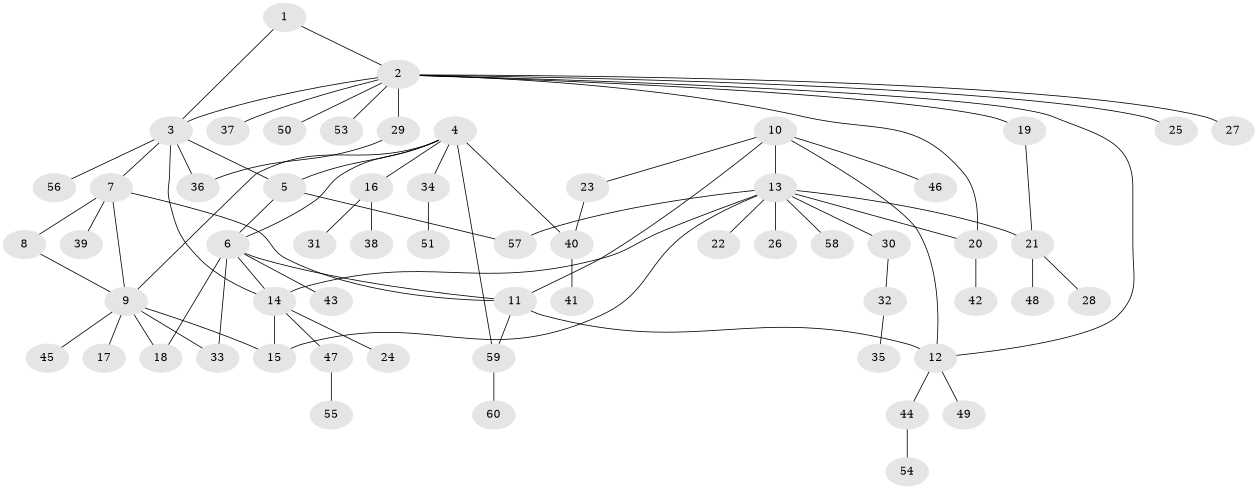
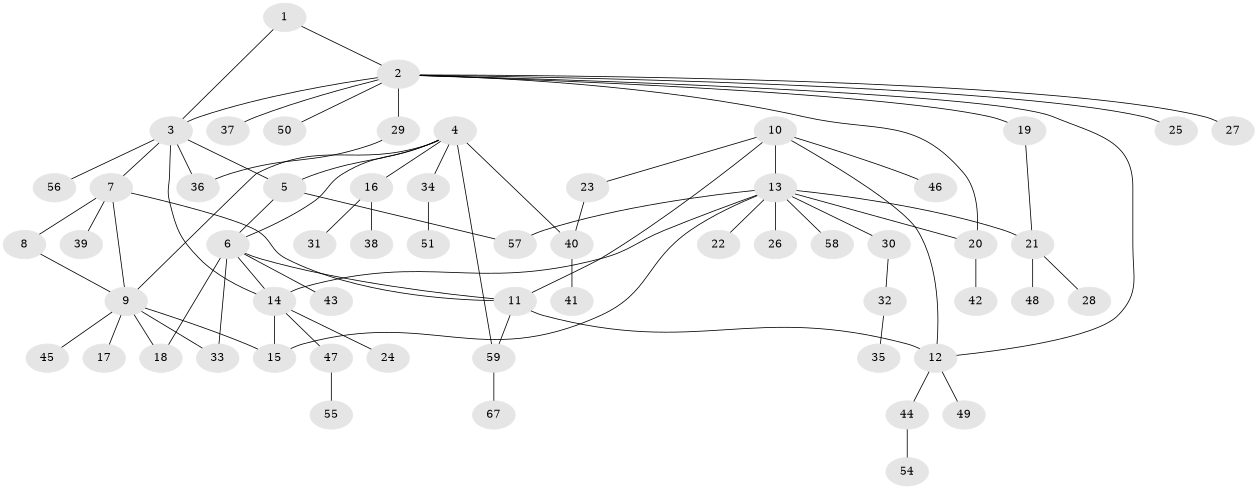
(342, 131) -> none
(494, 415) -> (494, 415)
